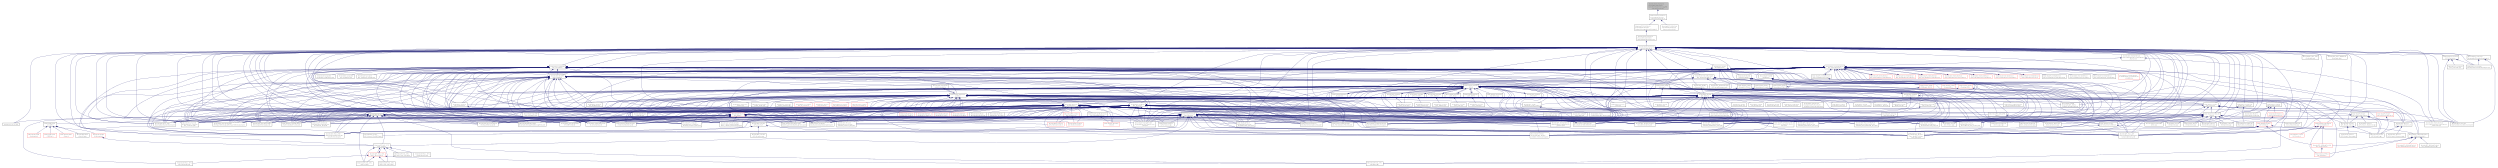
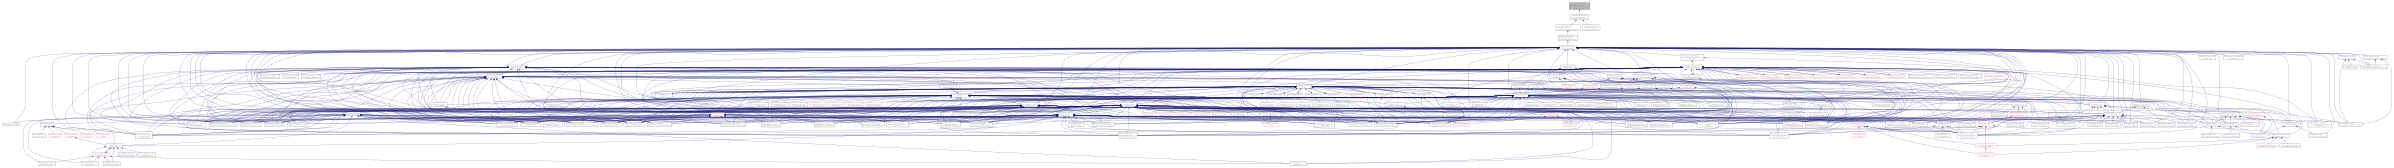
(1674, 95) -> (1502, 94)
